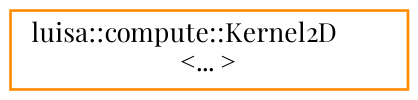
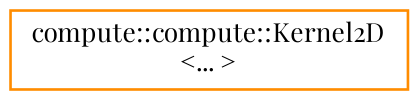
(209, 50) -> (209, 50)
